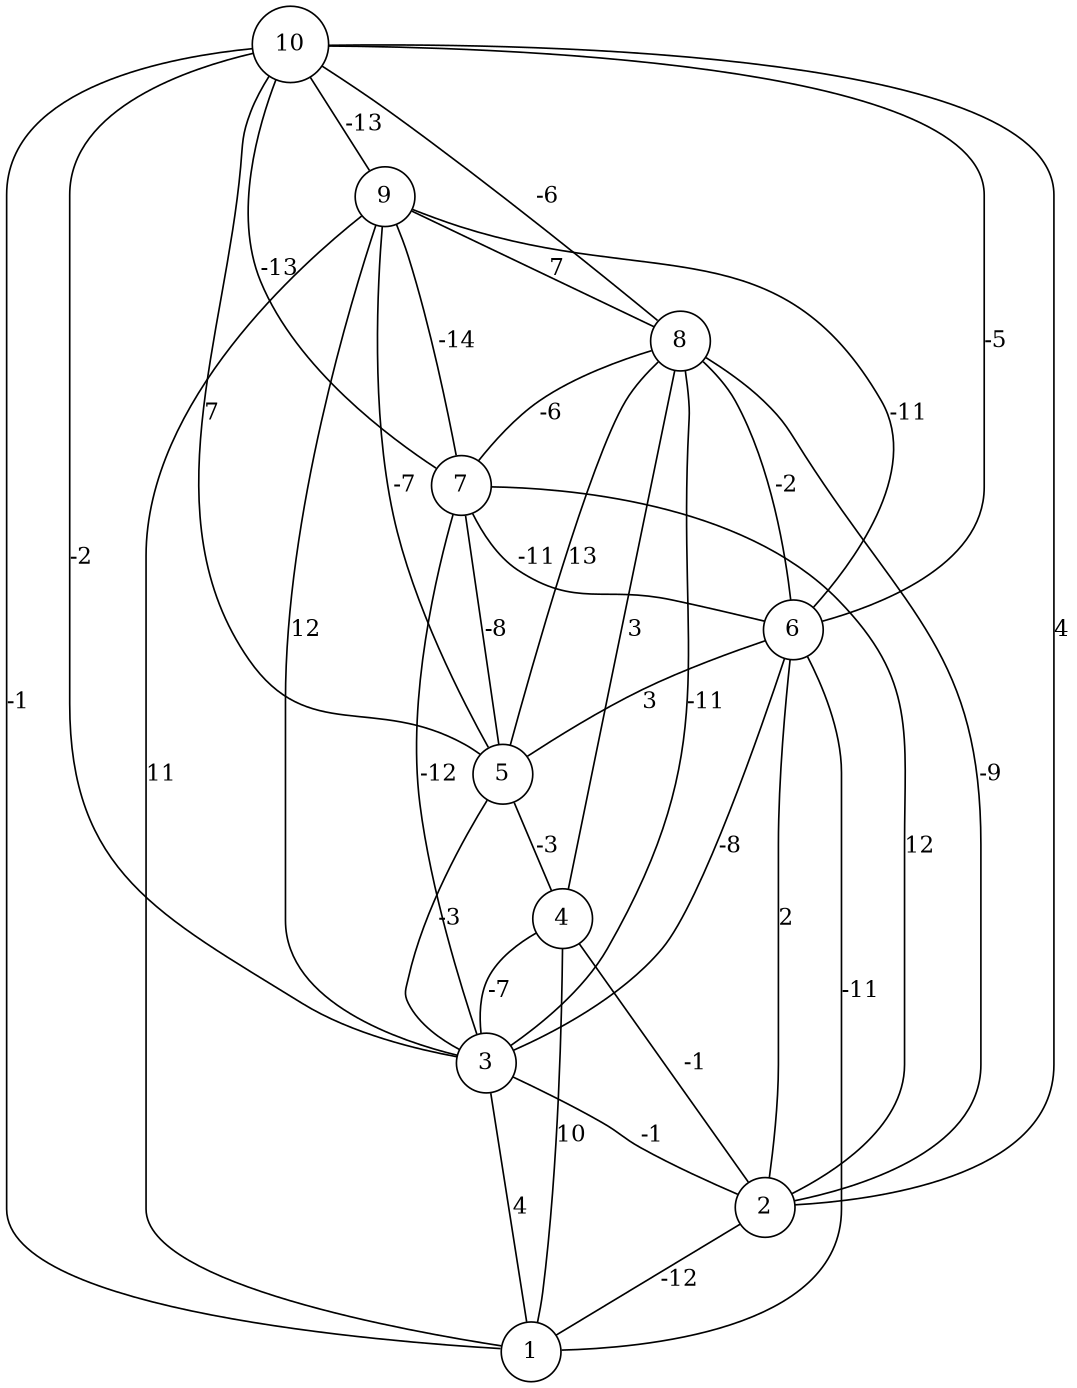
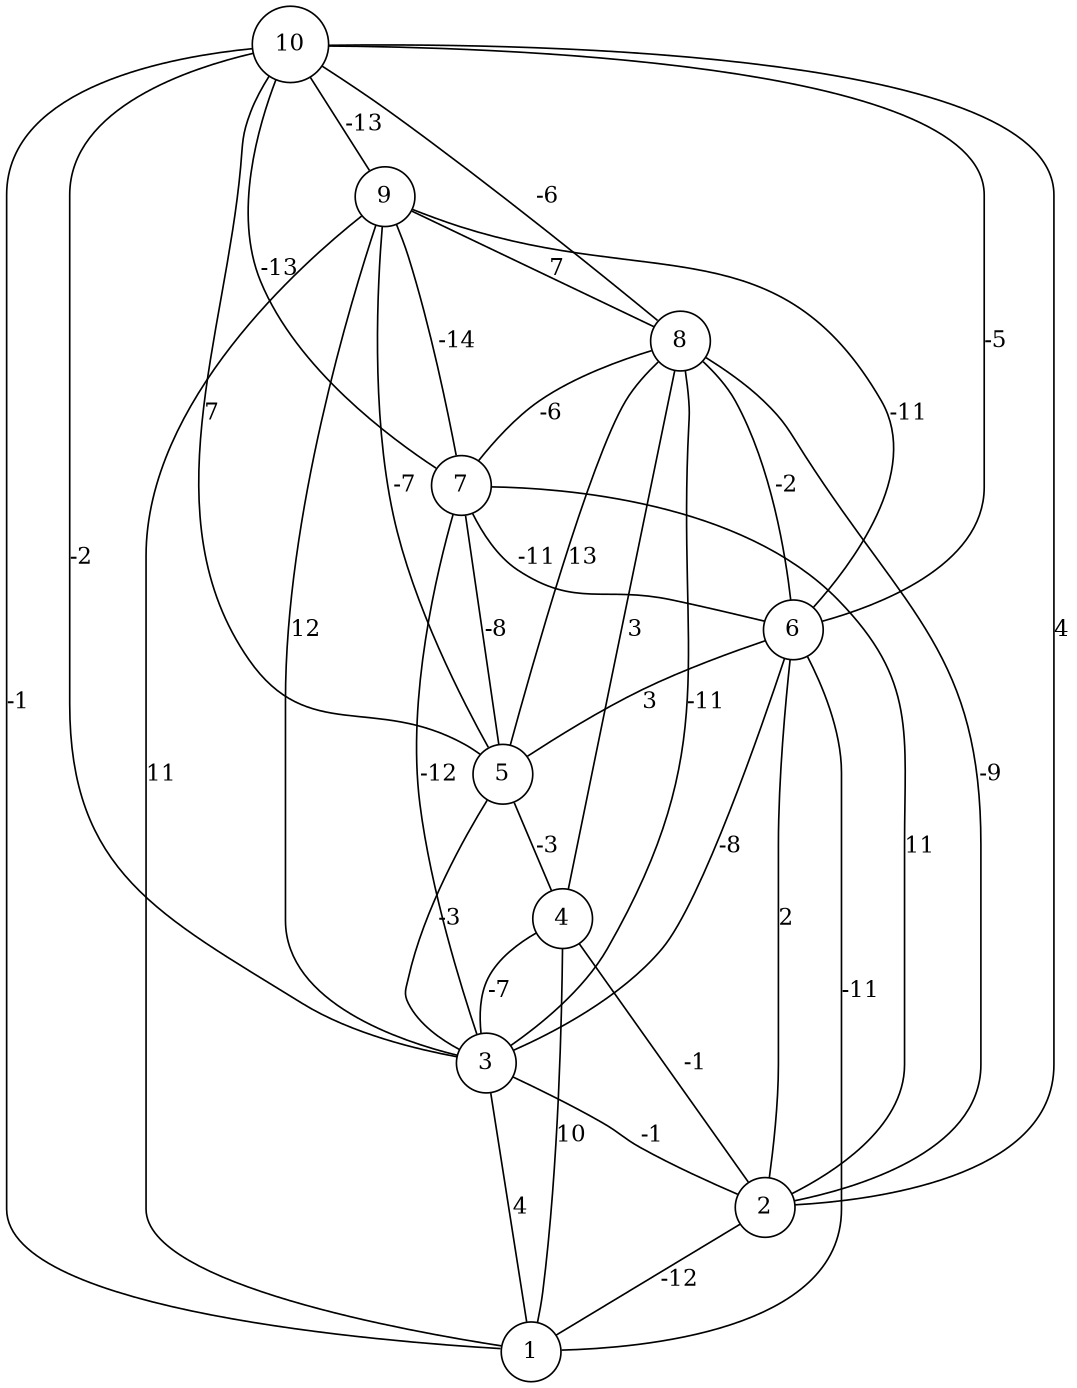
(920, 846) -> (920, 846)
